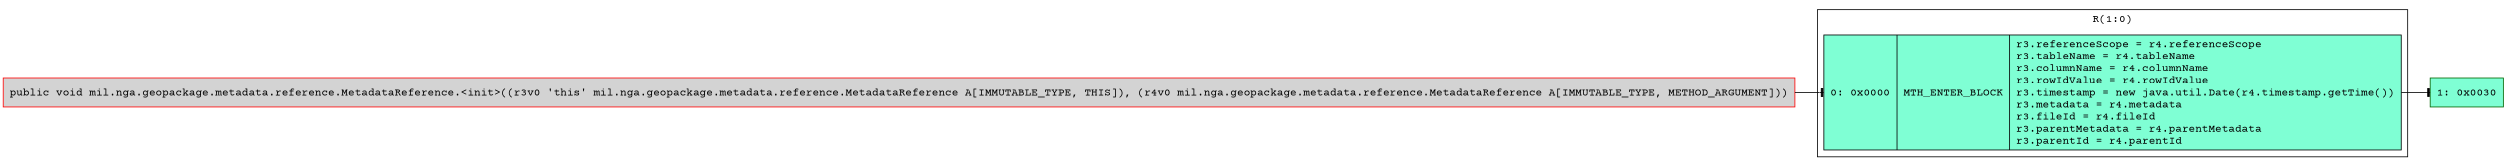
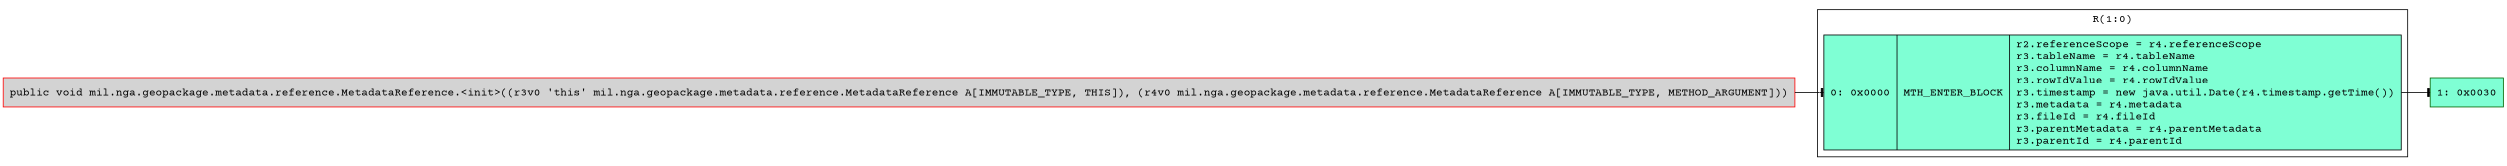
(2139, 44) -> (2139, 44)
